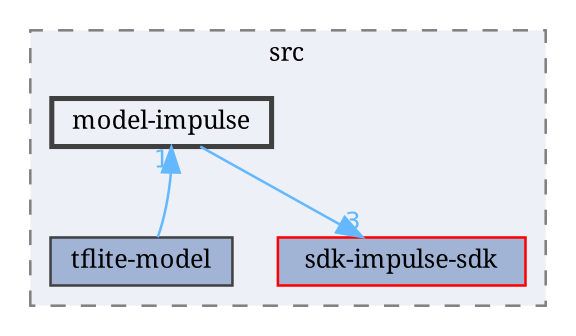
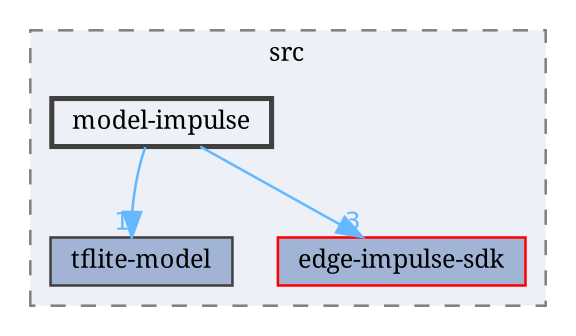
(166, 205) -> (137, 179)
(402, 261) -> (402, 261)
